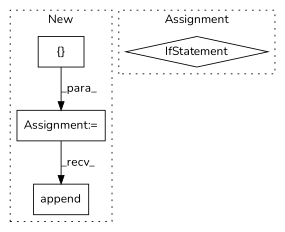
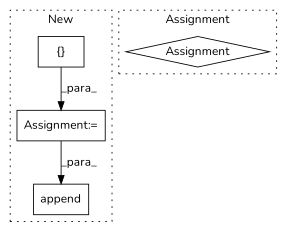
(197, 52) -> (198, 52)
(78, 163) -> (79, 163)
